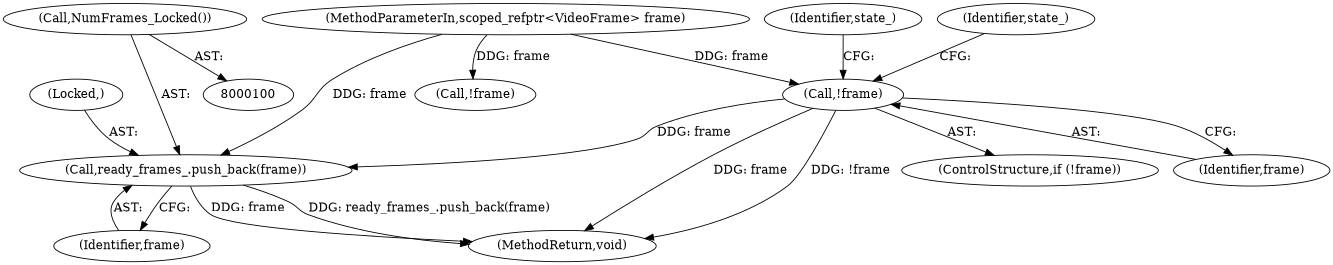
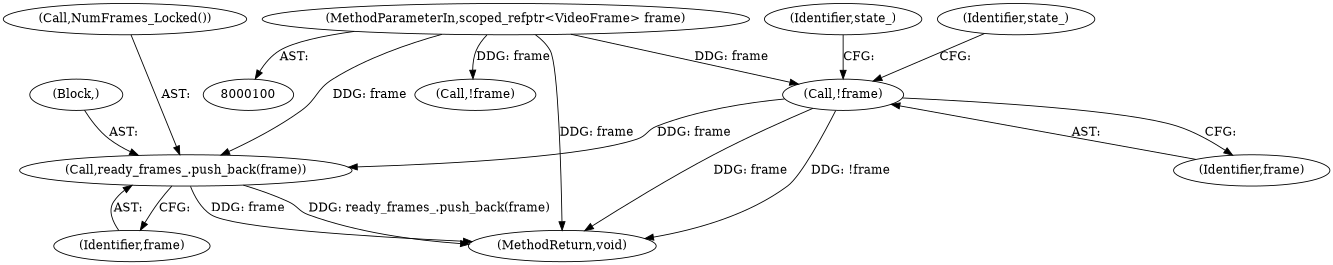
(184, 55) -> (302, 42)
(76, 95) -> (76, 95)
none -> (559, 125)
(1030, 170) -> none
